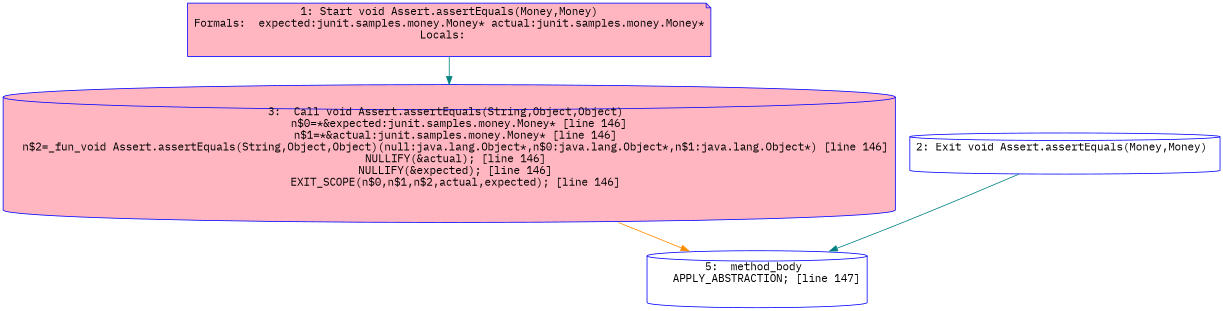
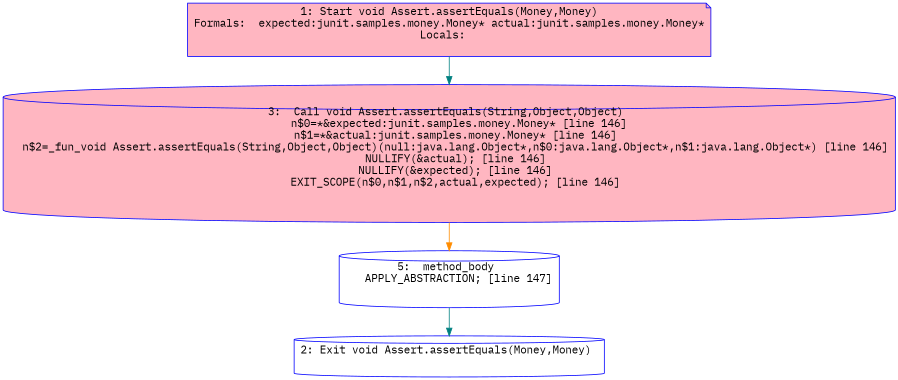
(928, 212) -> (449, 318)
